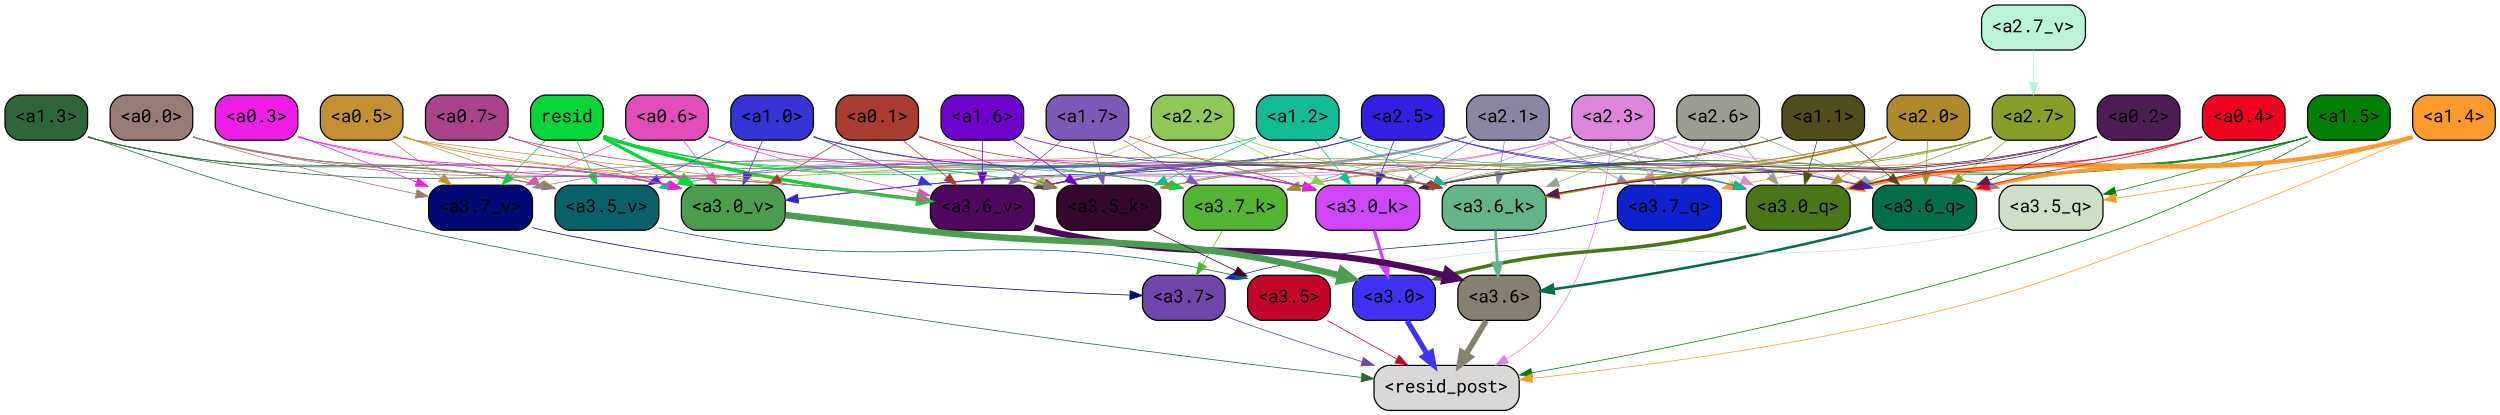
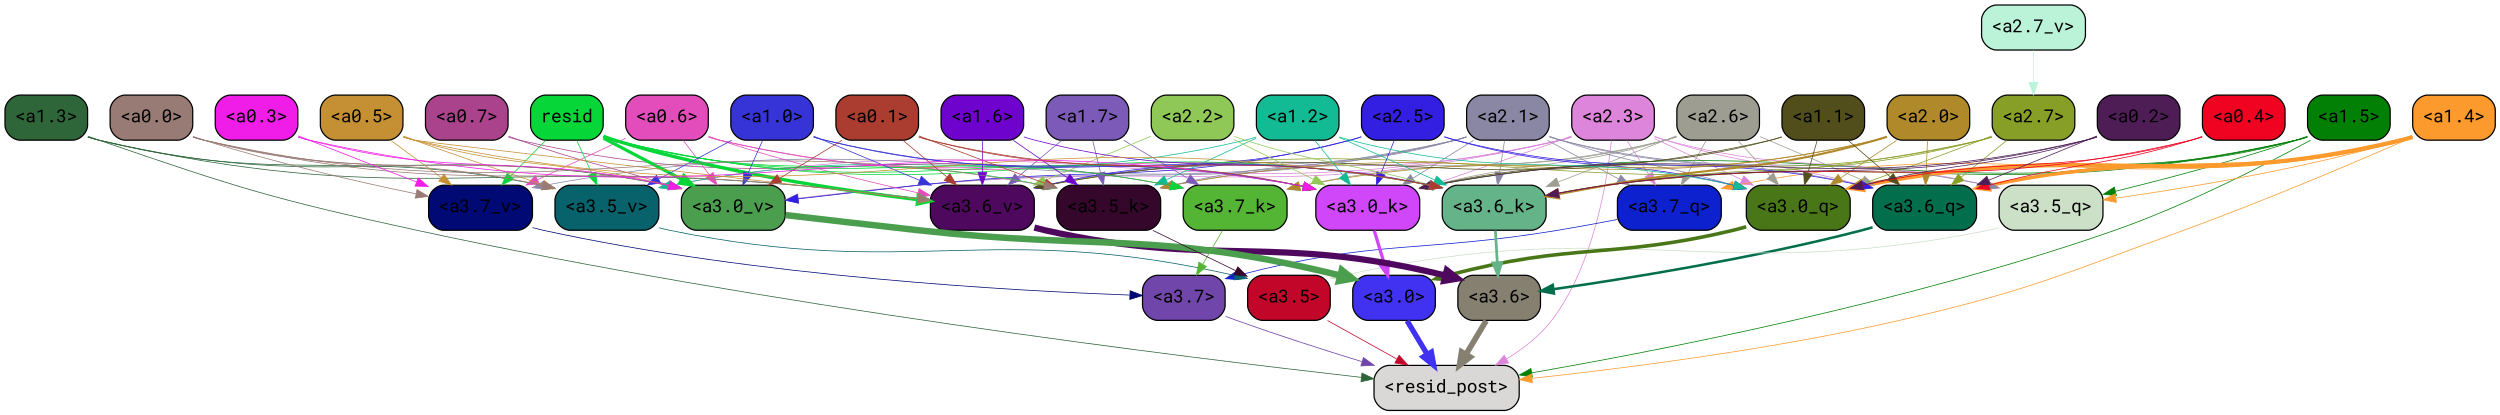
(1216, 163) -> (1110, 165)
(1383, 163) -> none
